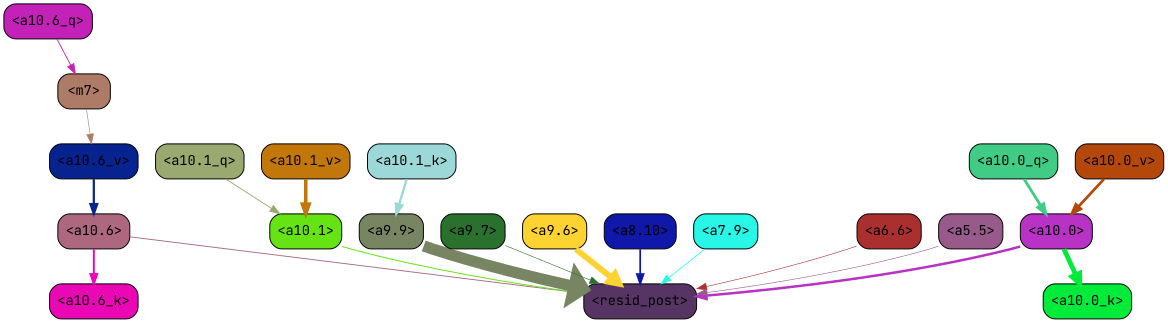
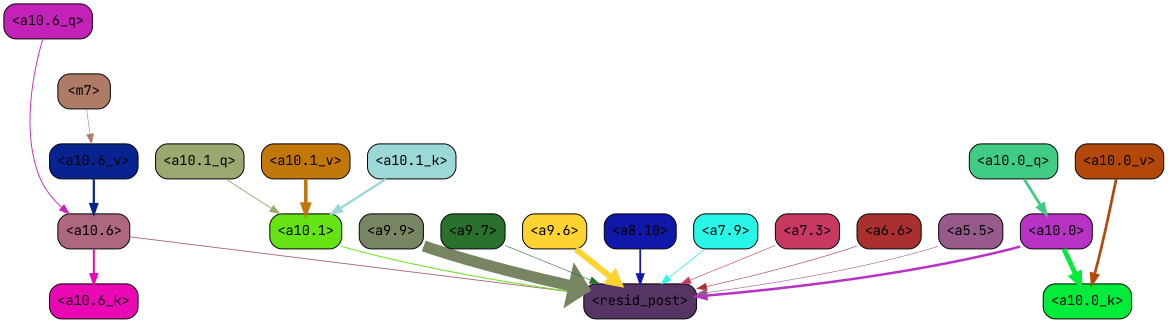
(64, 52) -> (30, 127)
(403, 192) -> (363, 194)
(1091, 193) -> (1106, 227)
none -> (807, 231)
